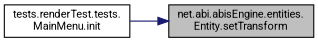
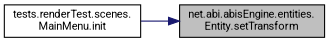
(67, 21) -> (72, 21)
